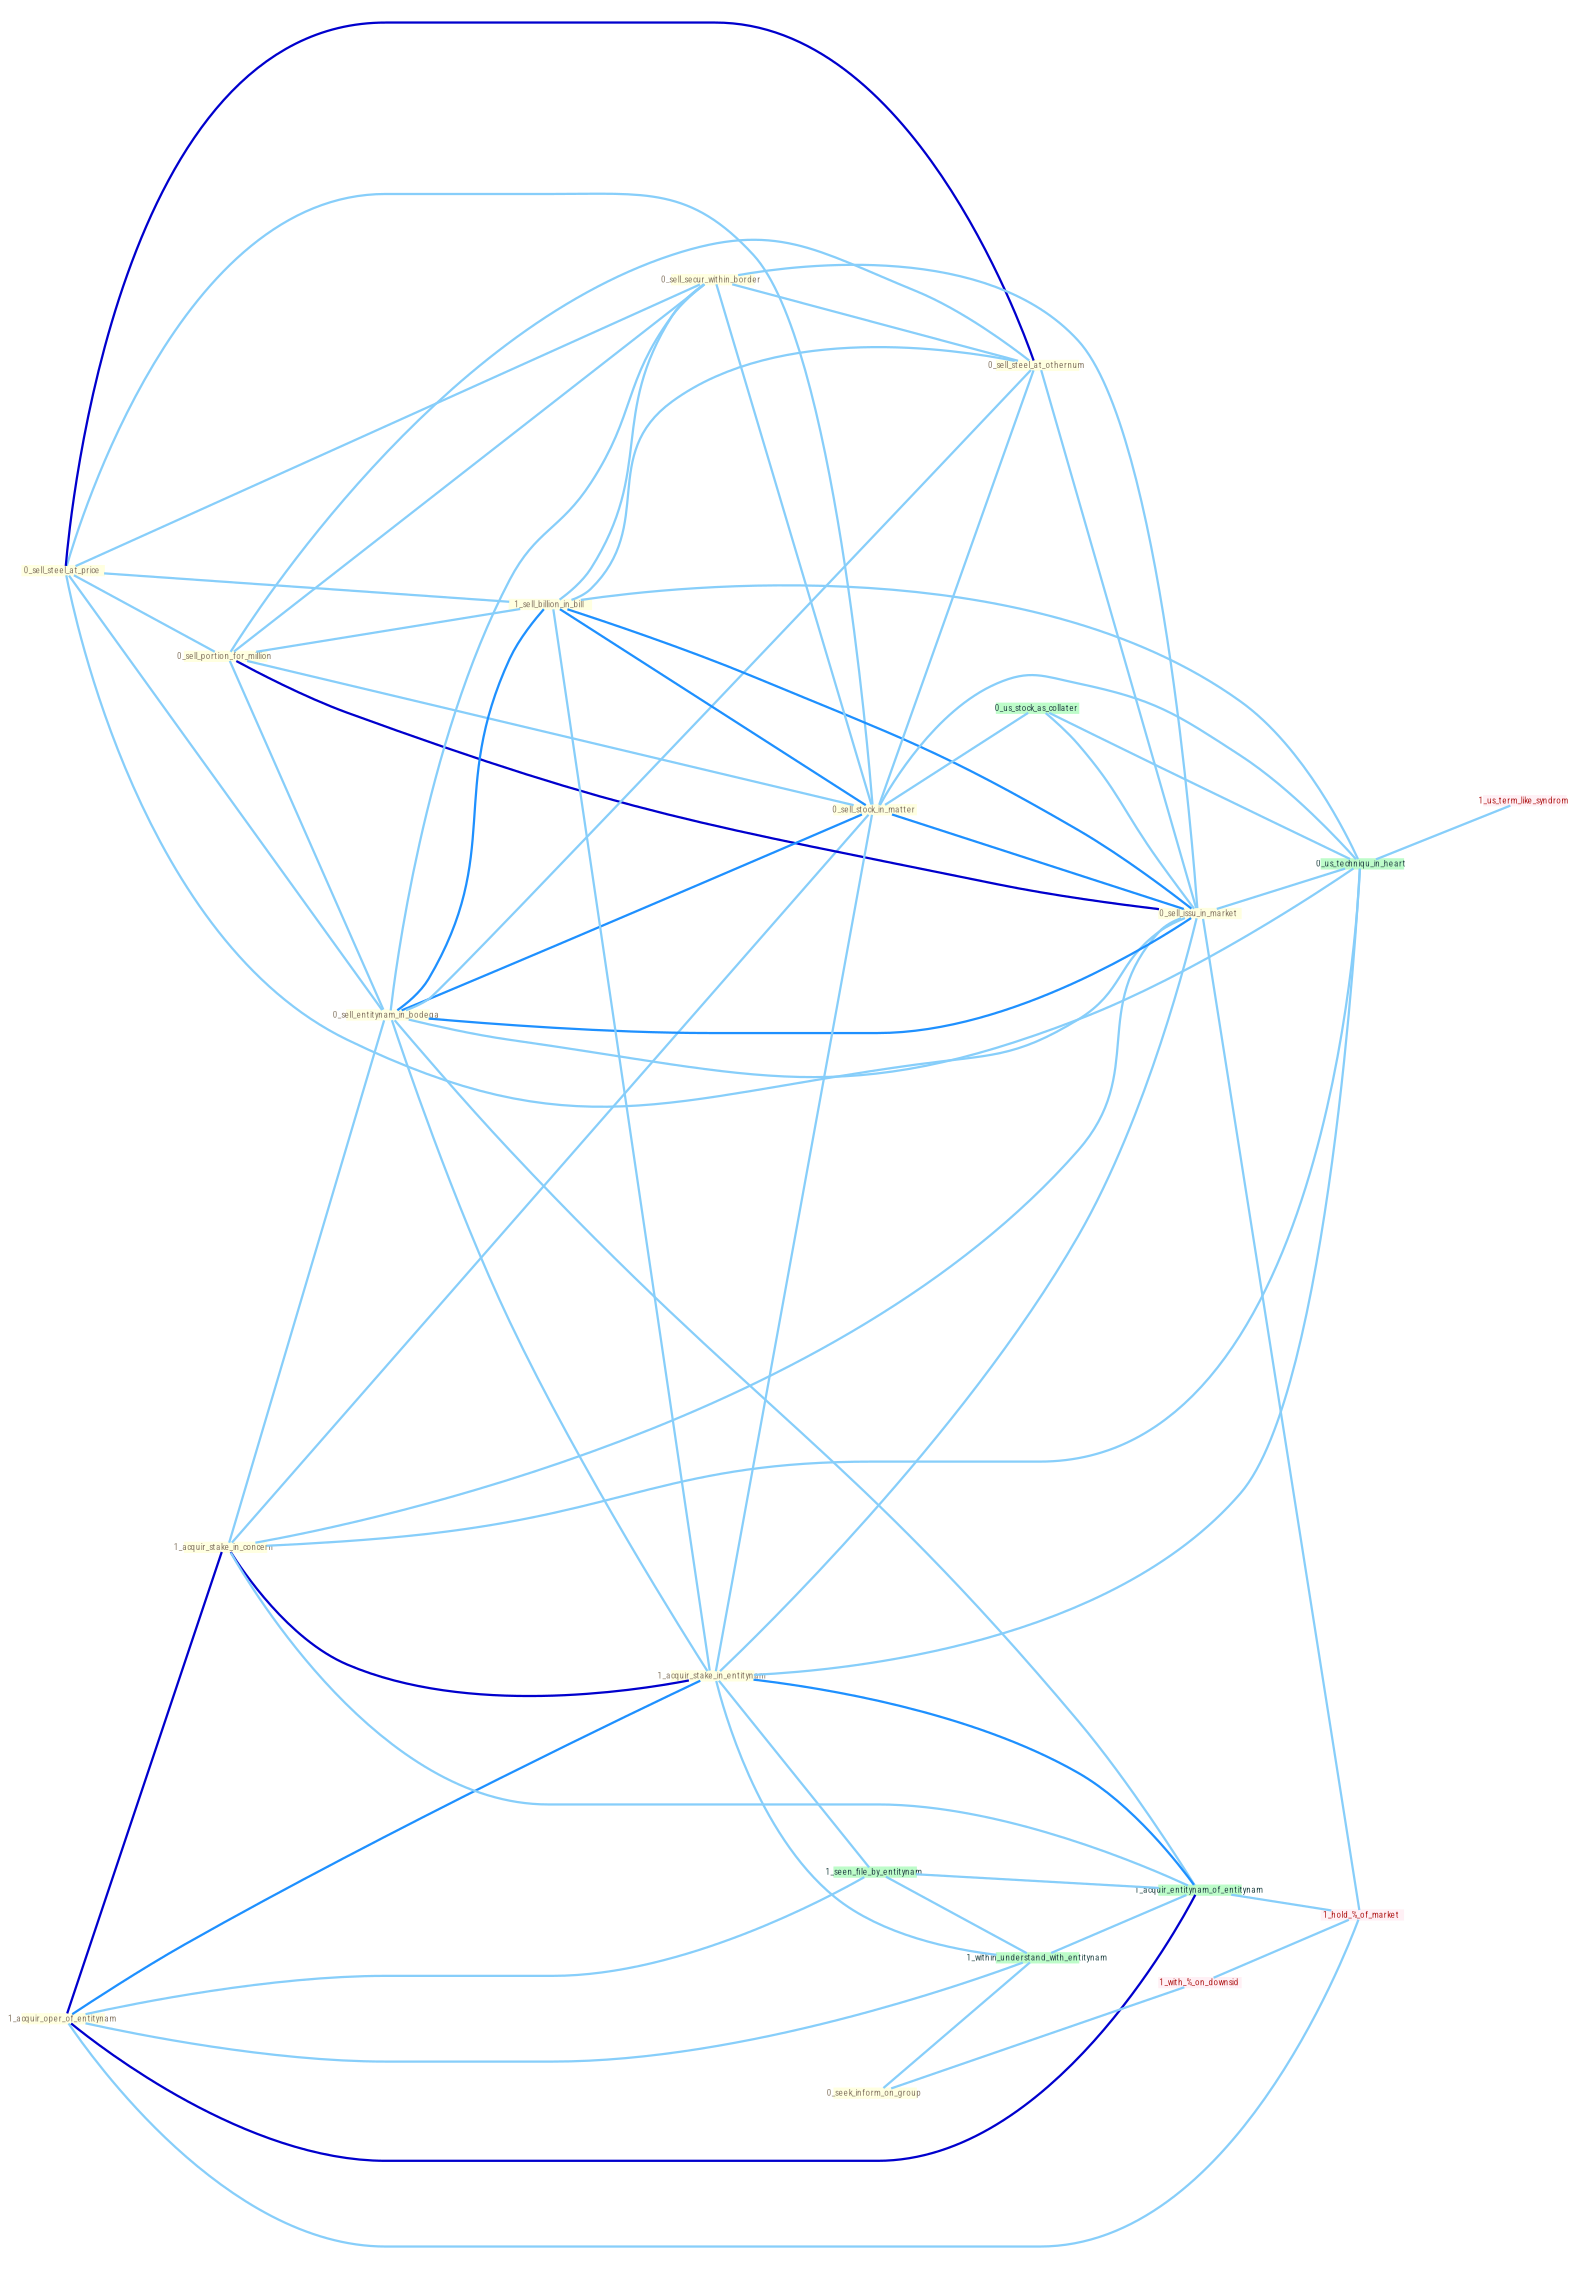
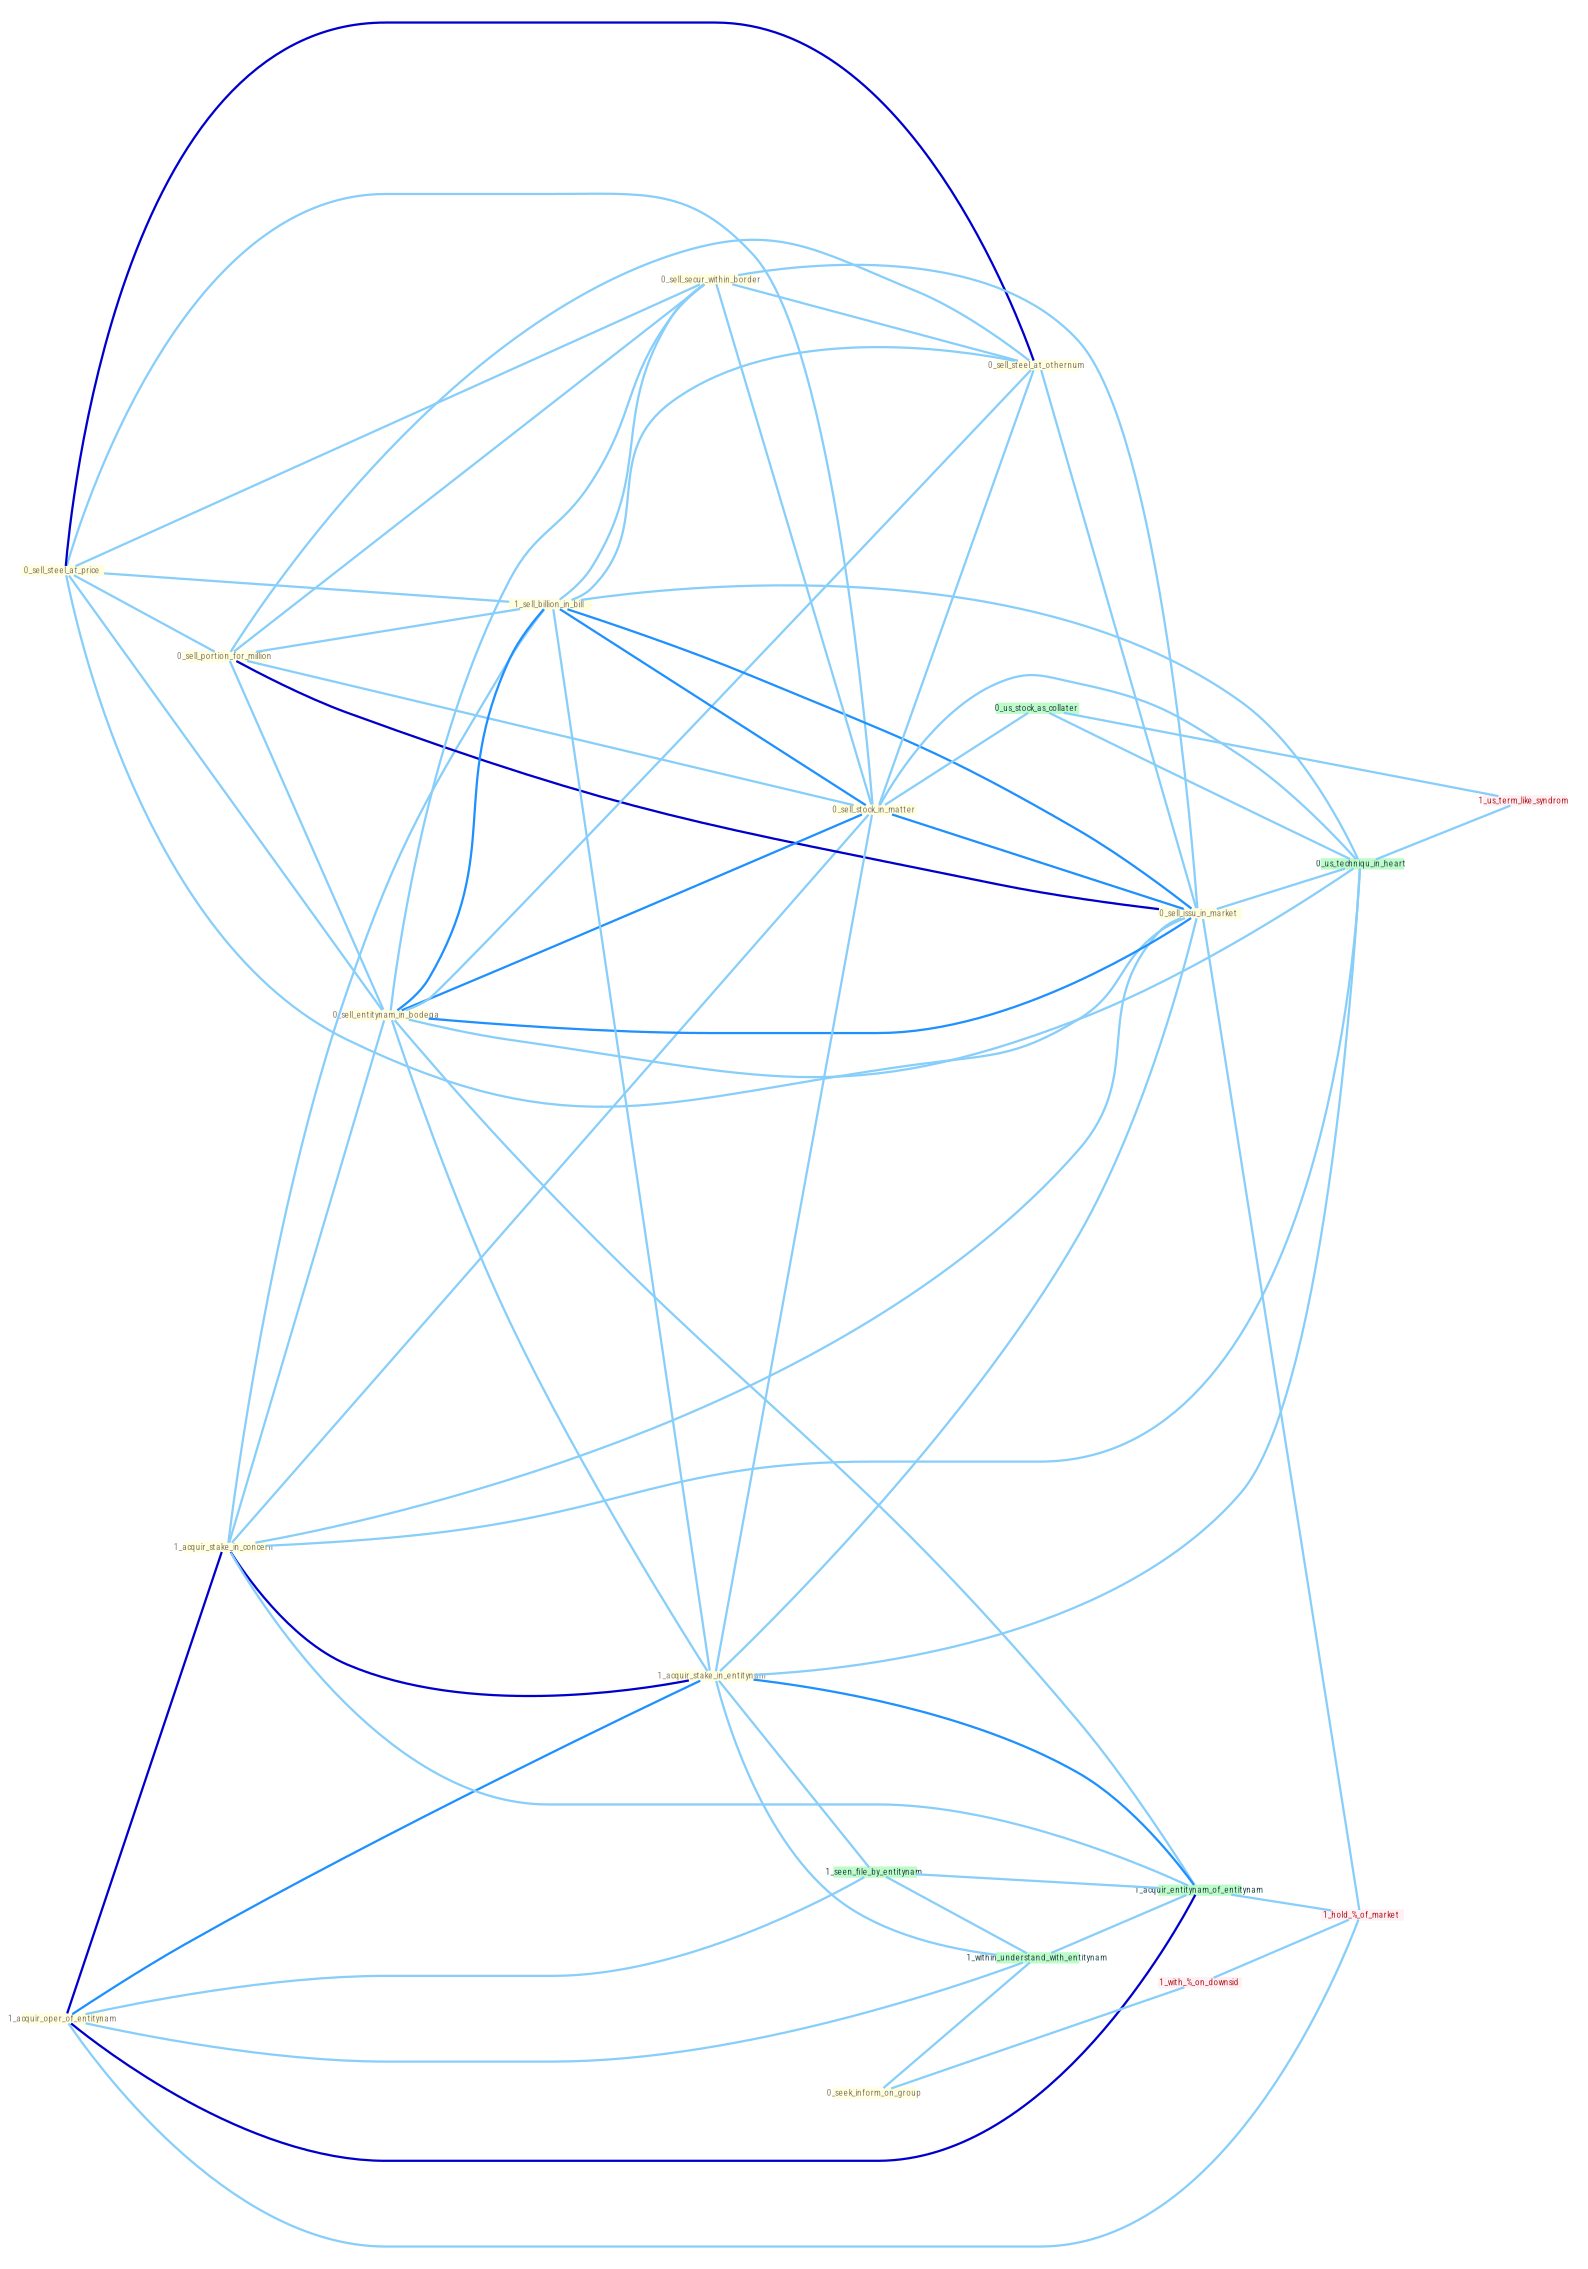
(1124, 807) -> (1270, 752)
none -> (327, 1055)
